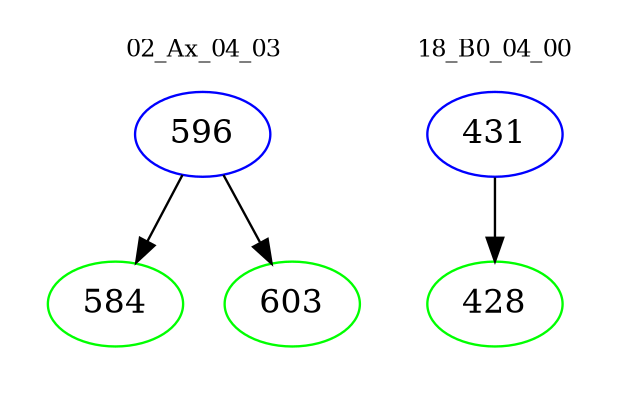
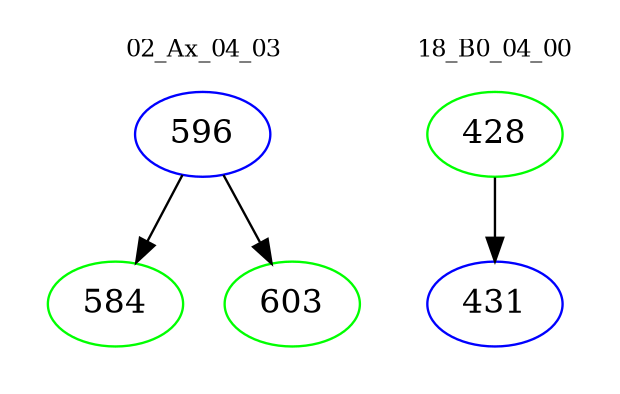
(495, 208) -> (495, 208)
